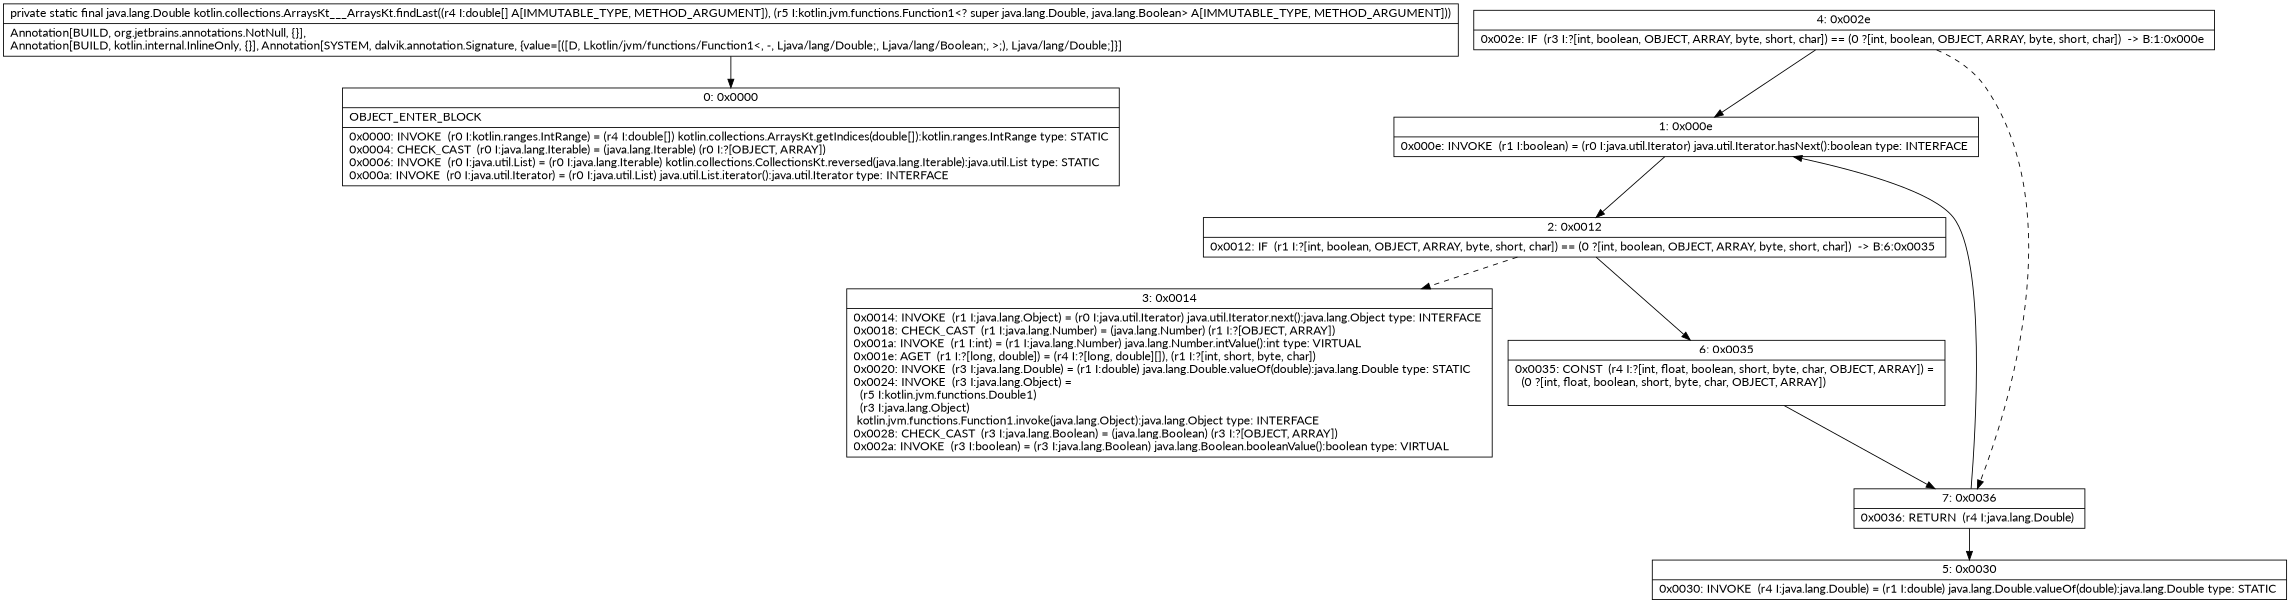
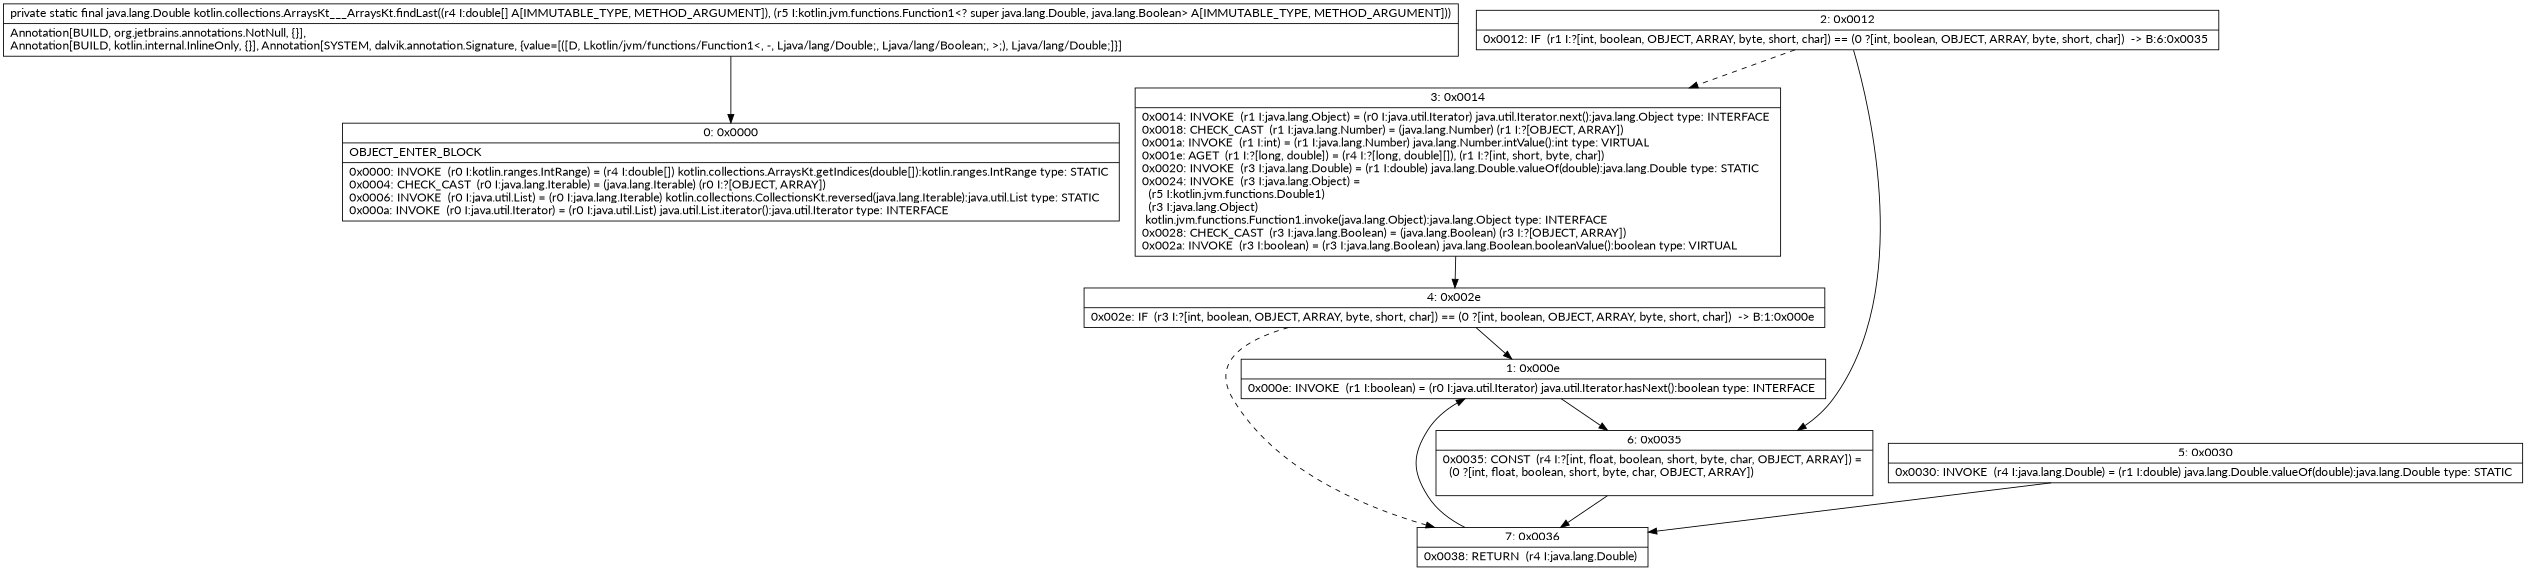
(1634, 184) -> (1581, 412)
none -> (1455, 268)
(1969, 518) -> (1533, 557)
(1969, 540) -> (1854, 507)
